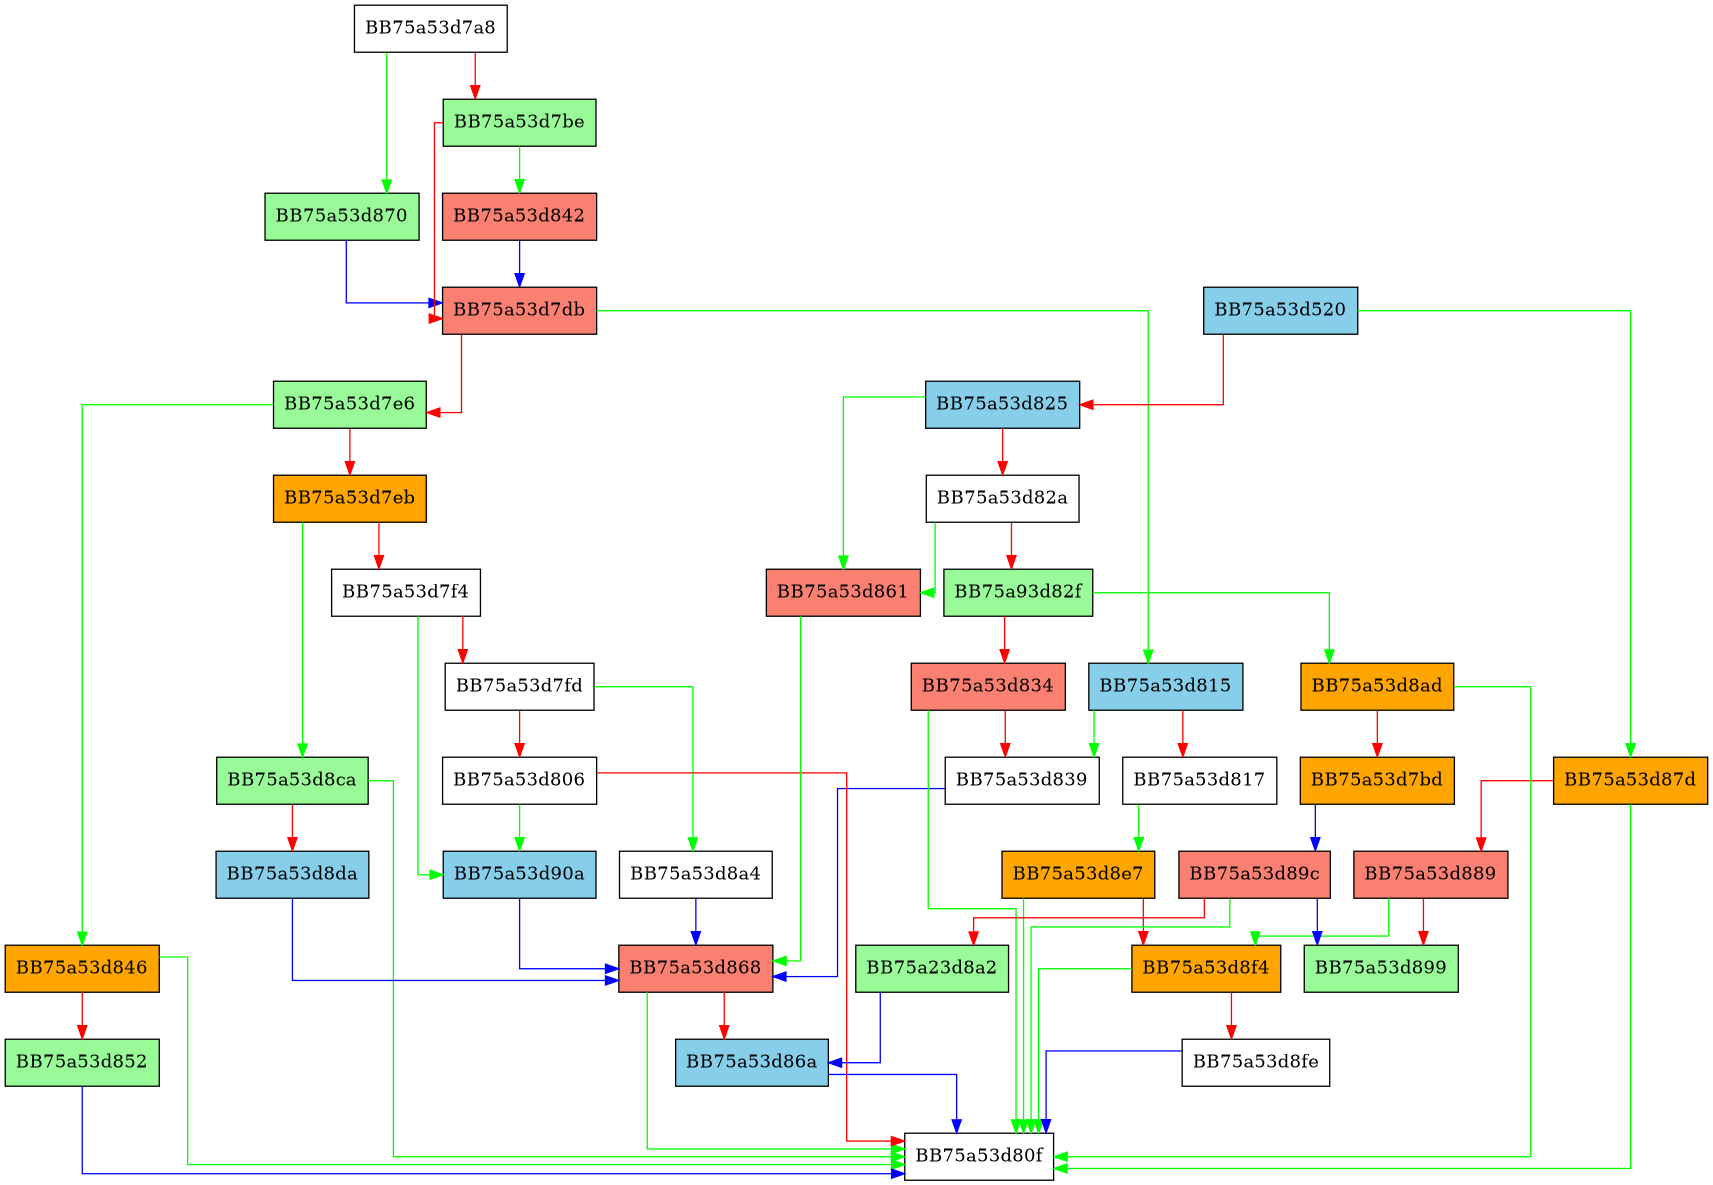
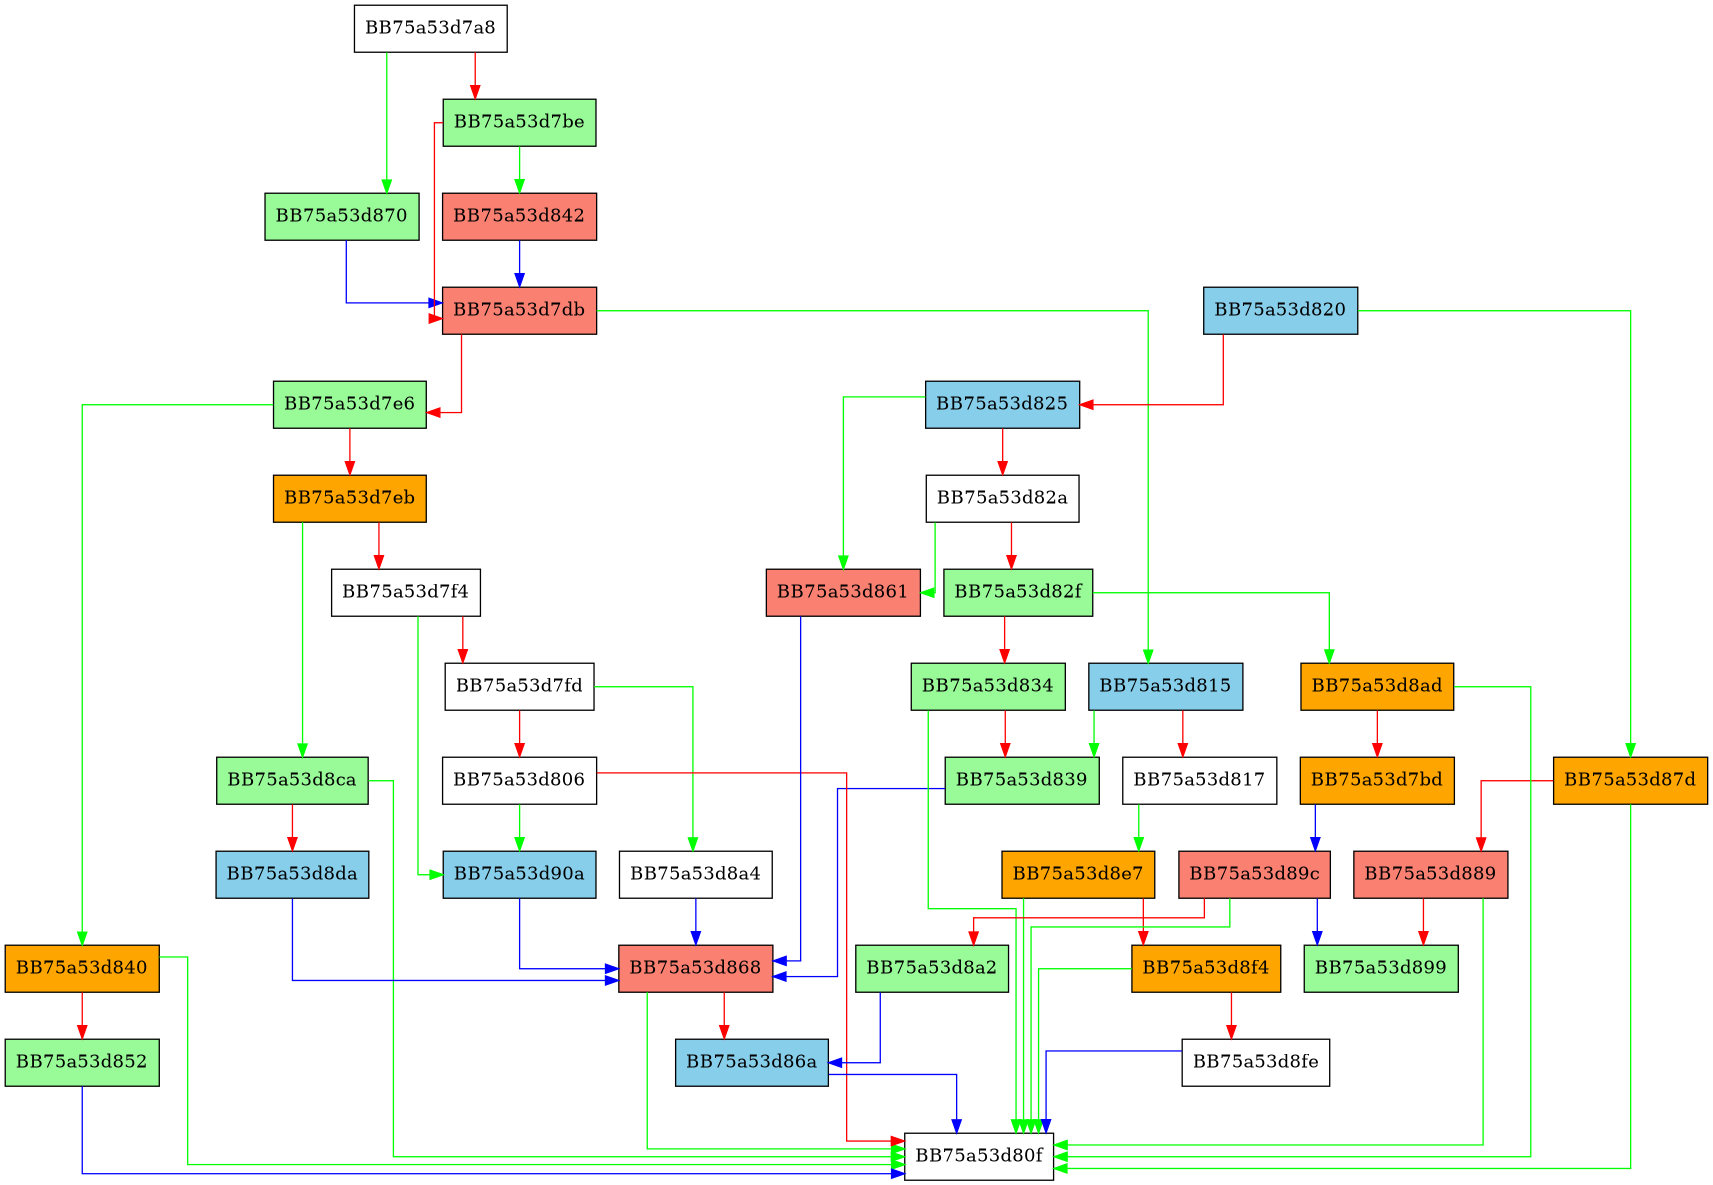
(1281, 311) -> (1281, 311)
(1018, 593) -> (1018, 593)
(988, 687) -> (988, 687)
(1022, 781) -> (1022, 781)
(801, 796) -> (801, 796)
(1340, 936) -> (1398, 1145)
(82, 969) -> (82, 969)
(932, 969) -> (932, 969)
